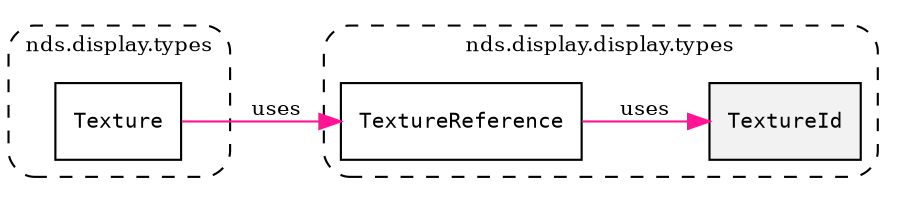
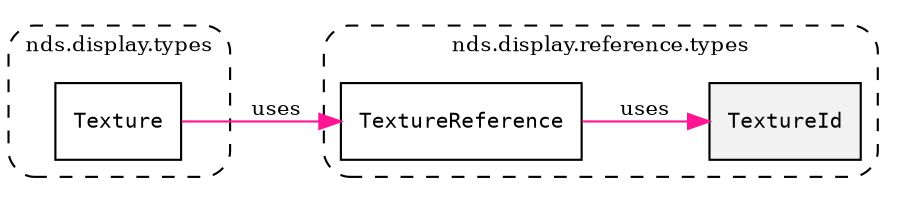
(601, 46) -> (601, 46)
